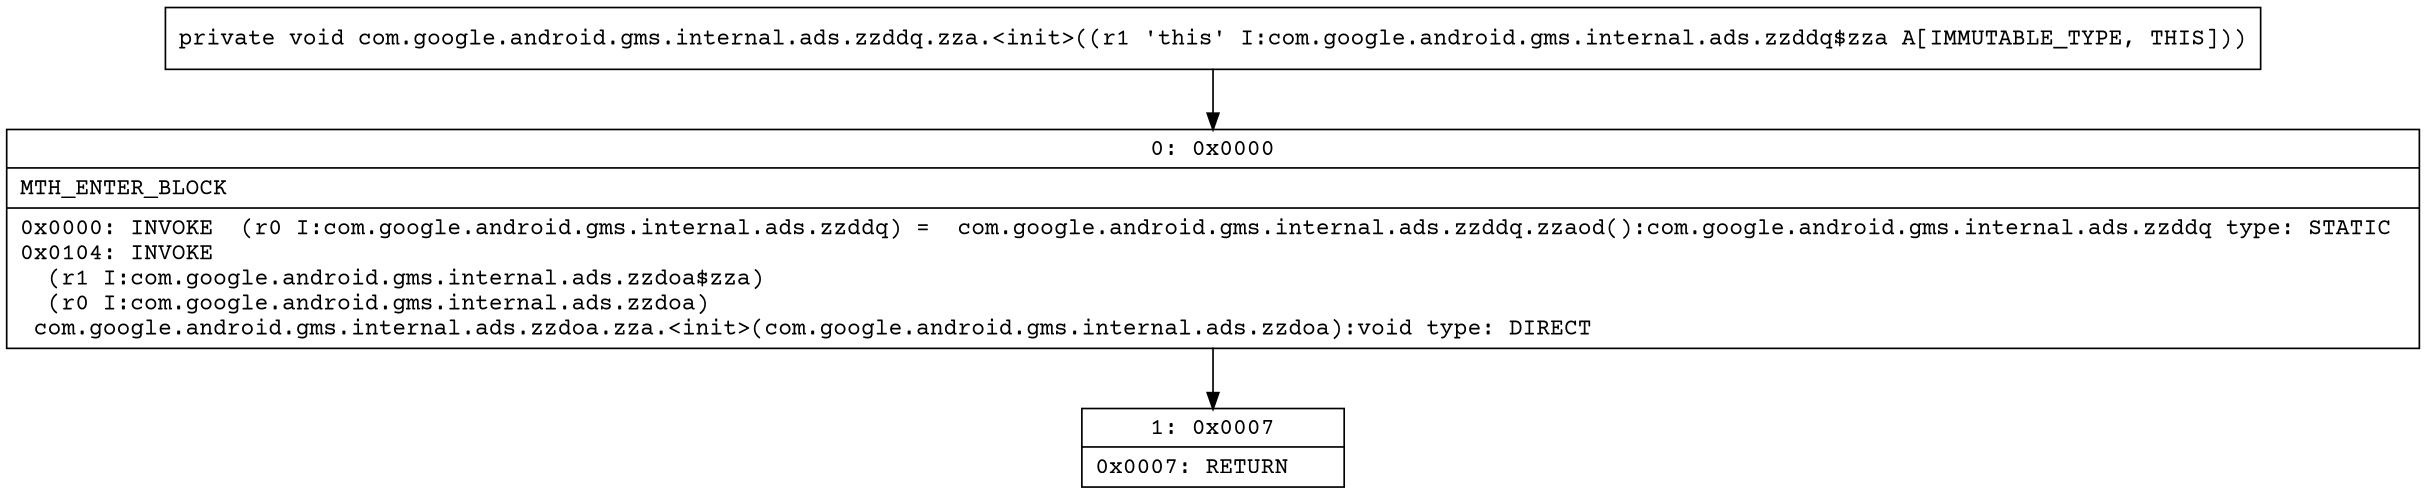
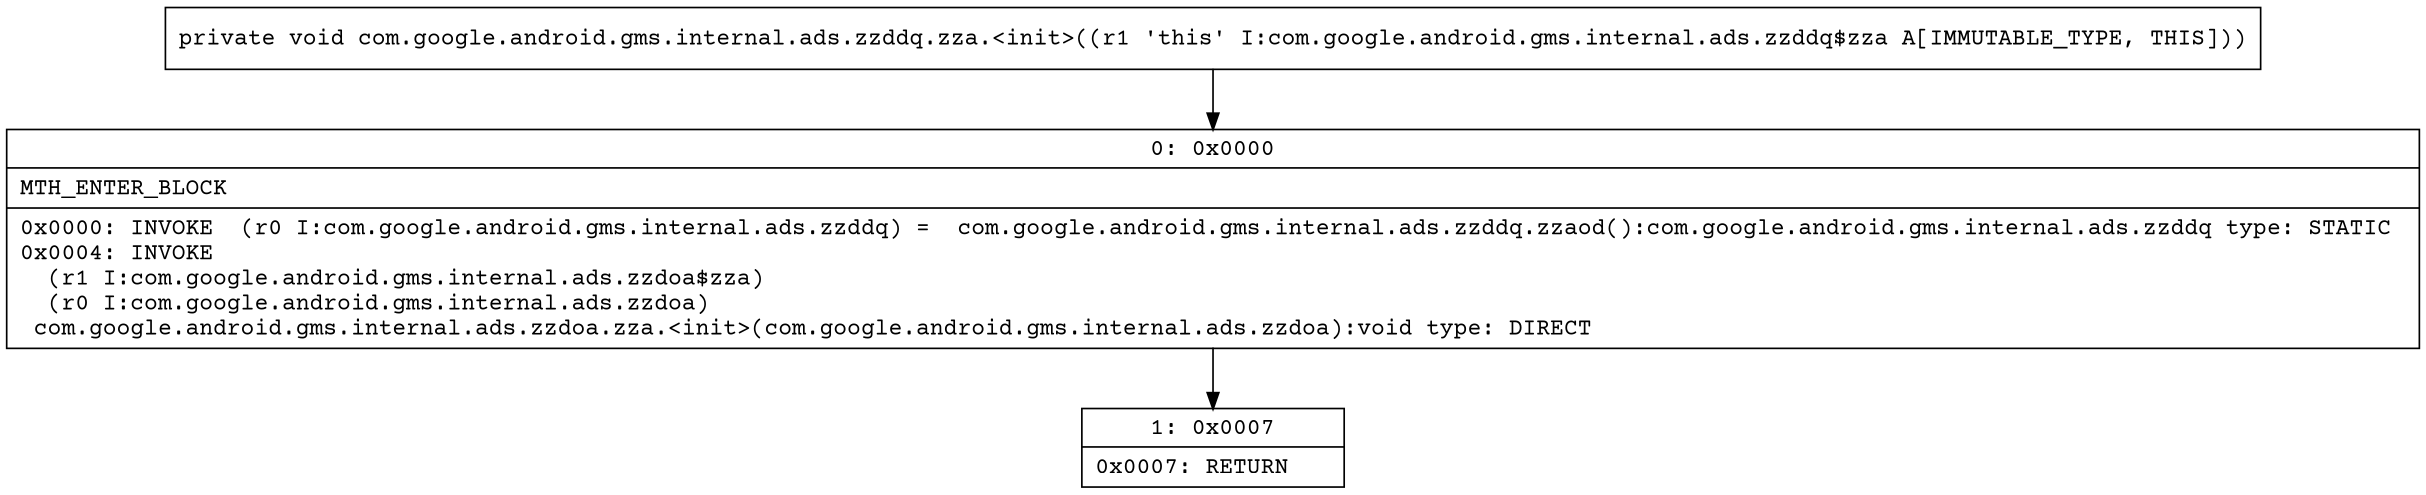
(131, 252) -> (131, 252)
